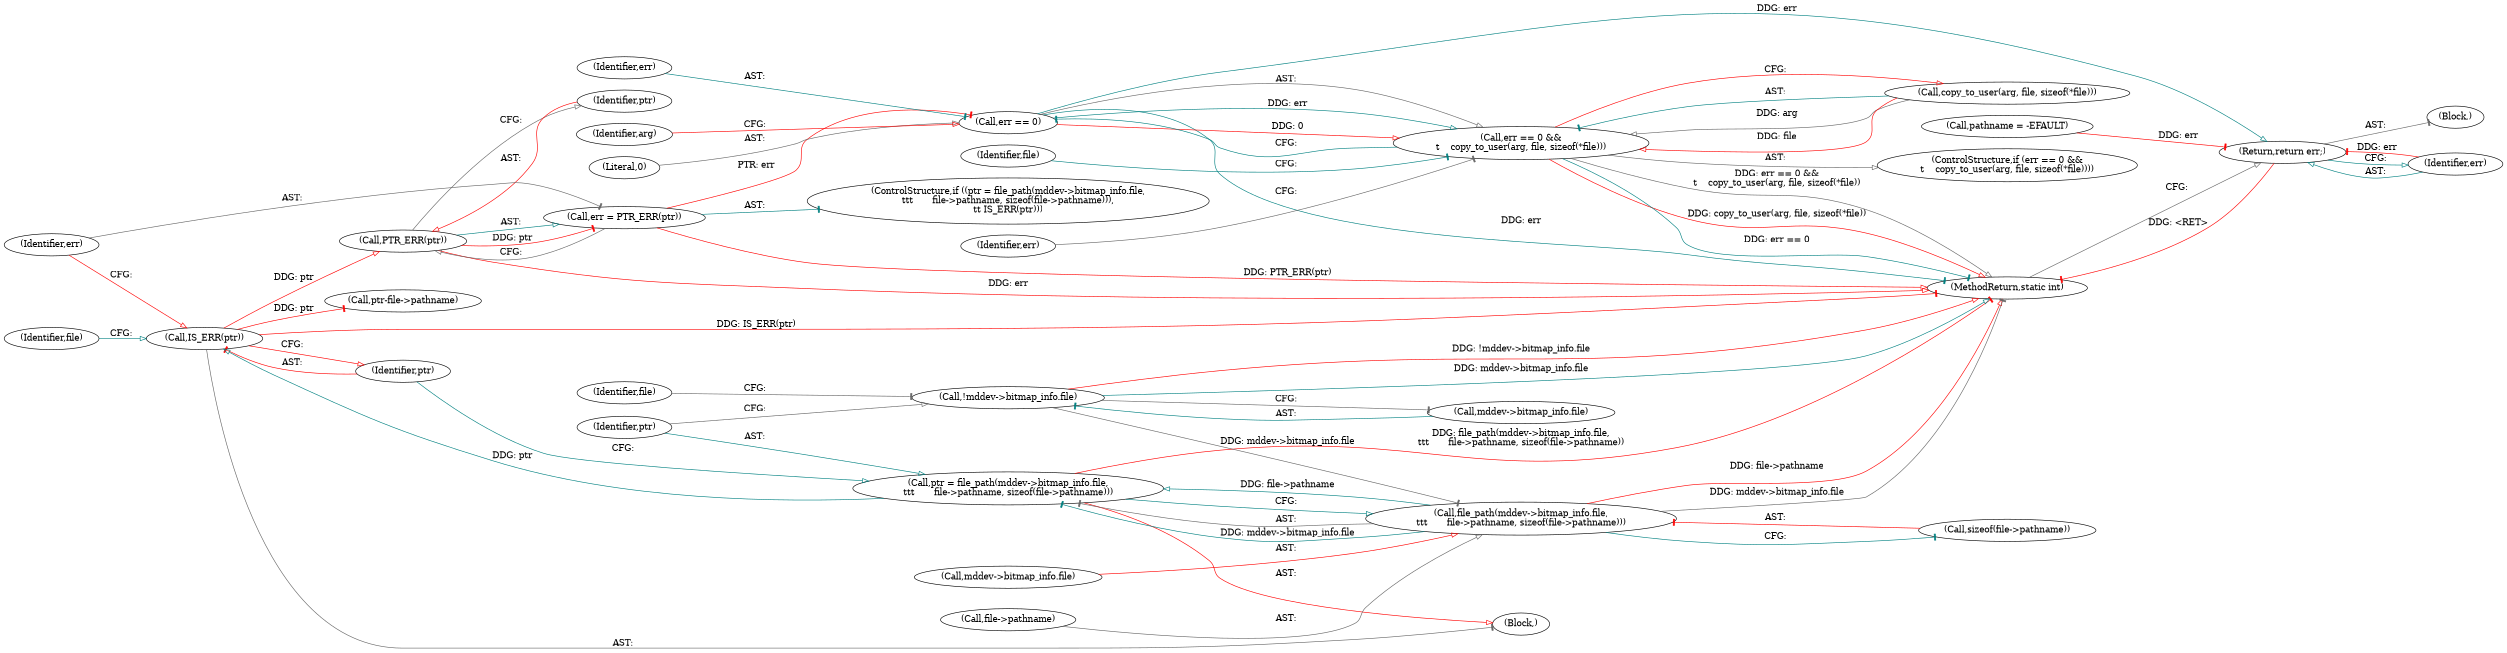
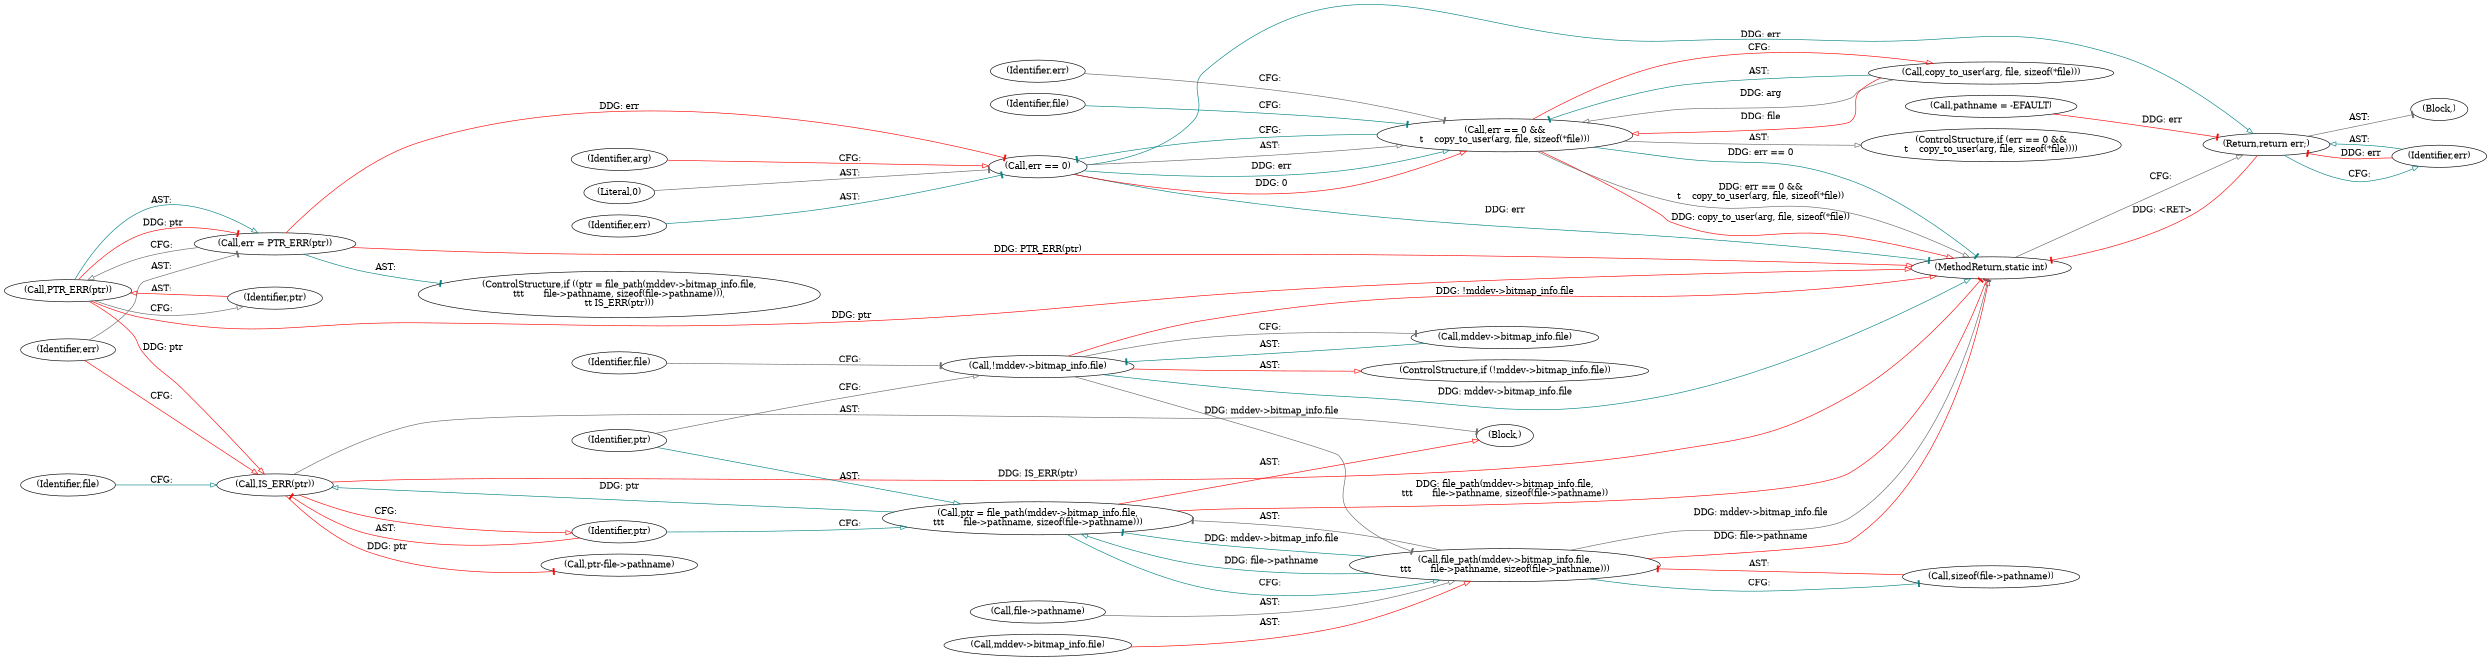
(798, 143) -> (820, 180)
(756, 166) -> (619, 107)
(1008, 284) -> (851, 316)
(298, 290) -> (176, 383)
none -> (1505, 371)
